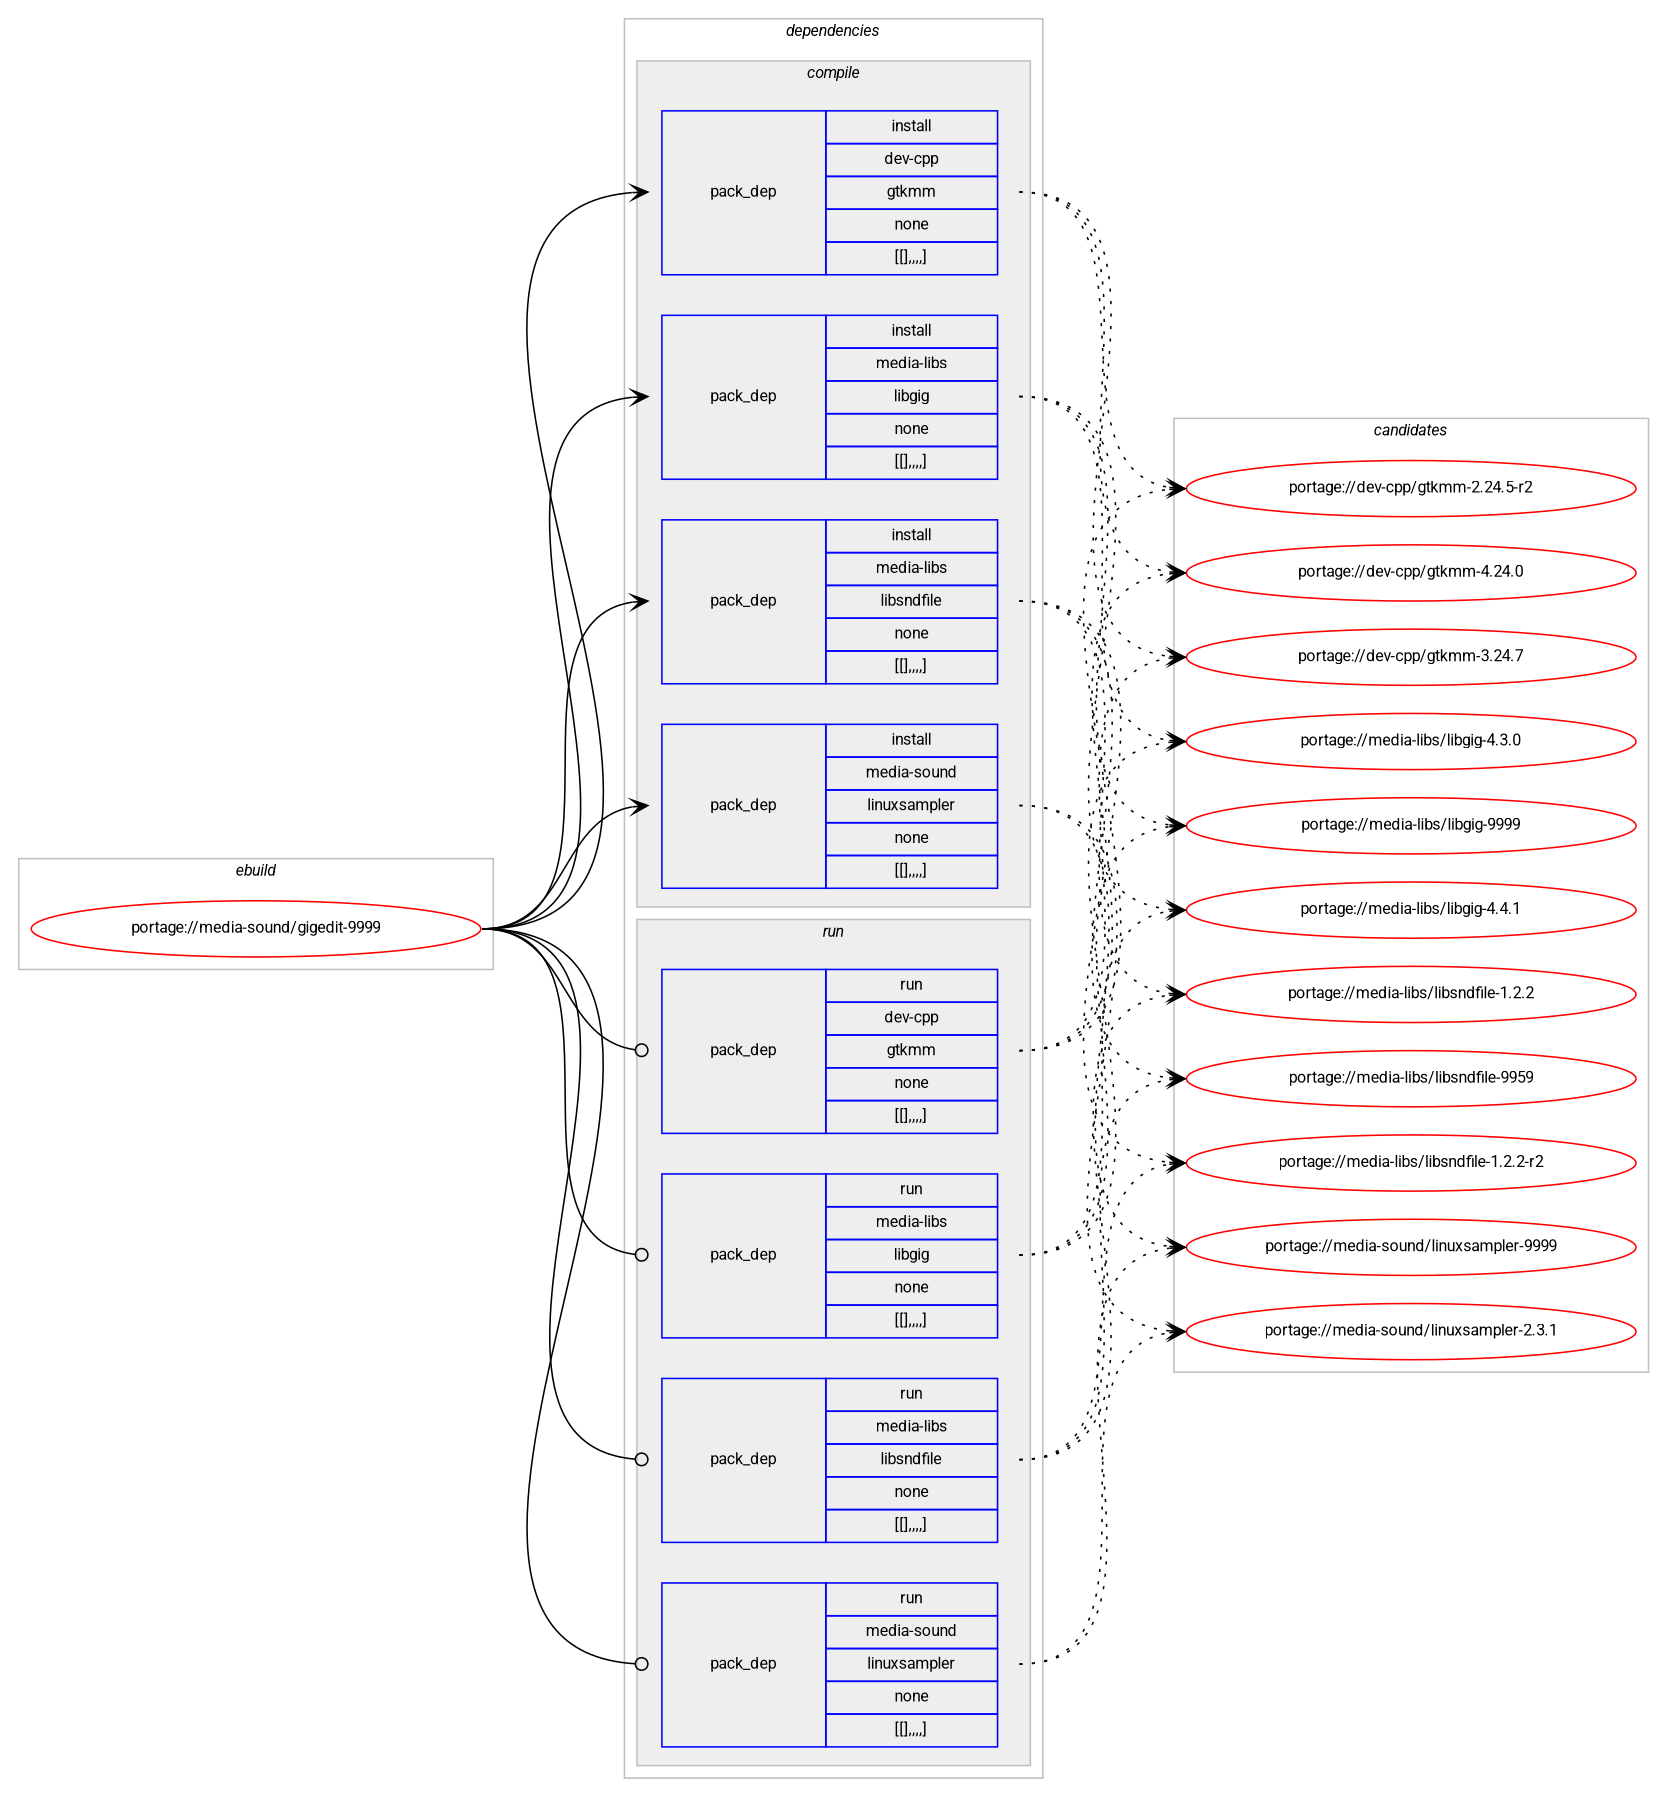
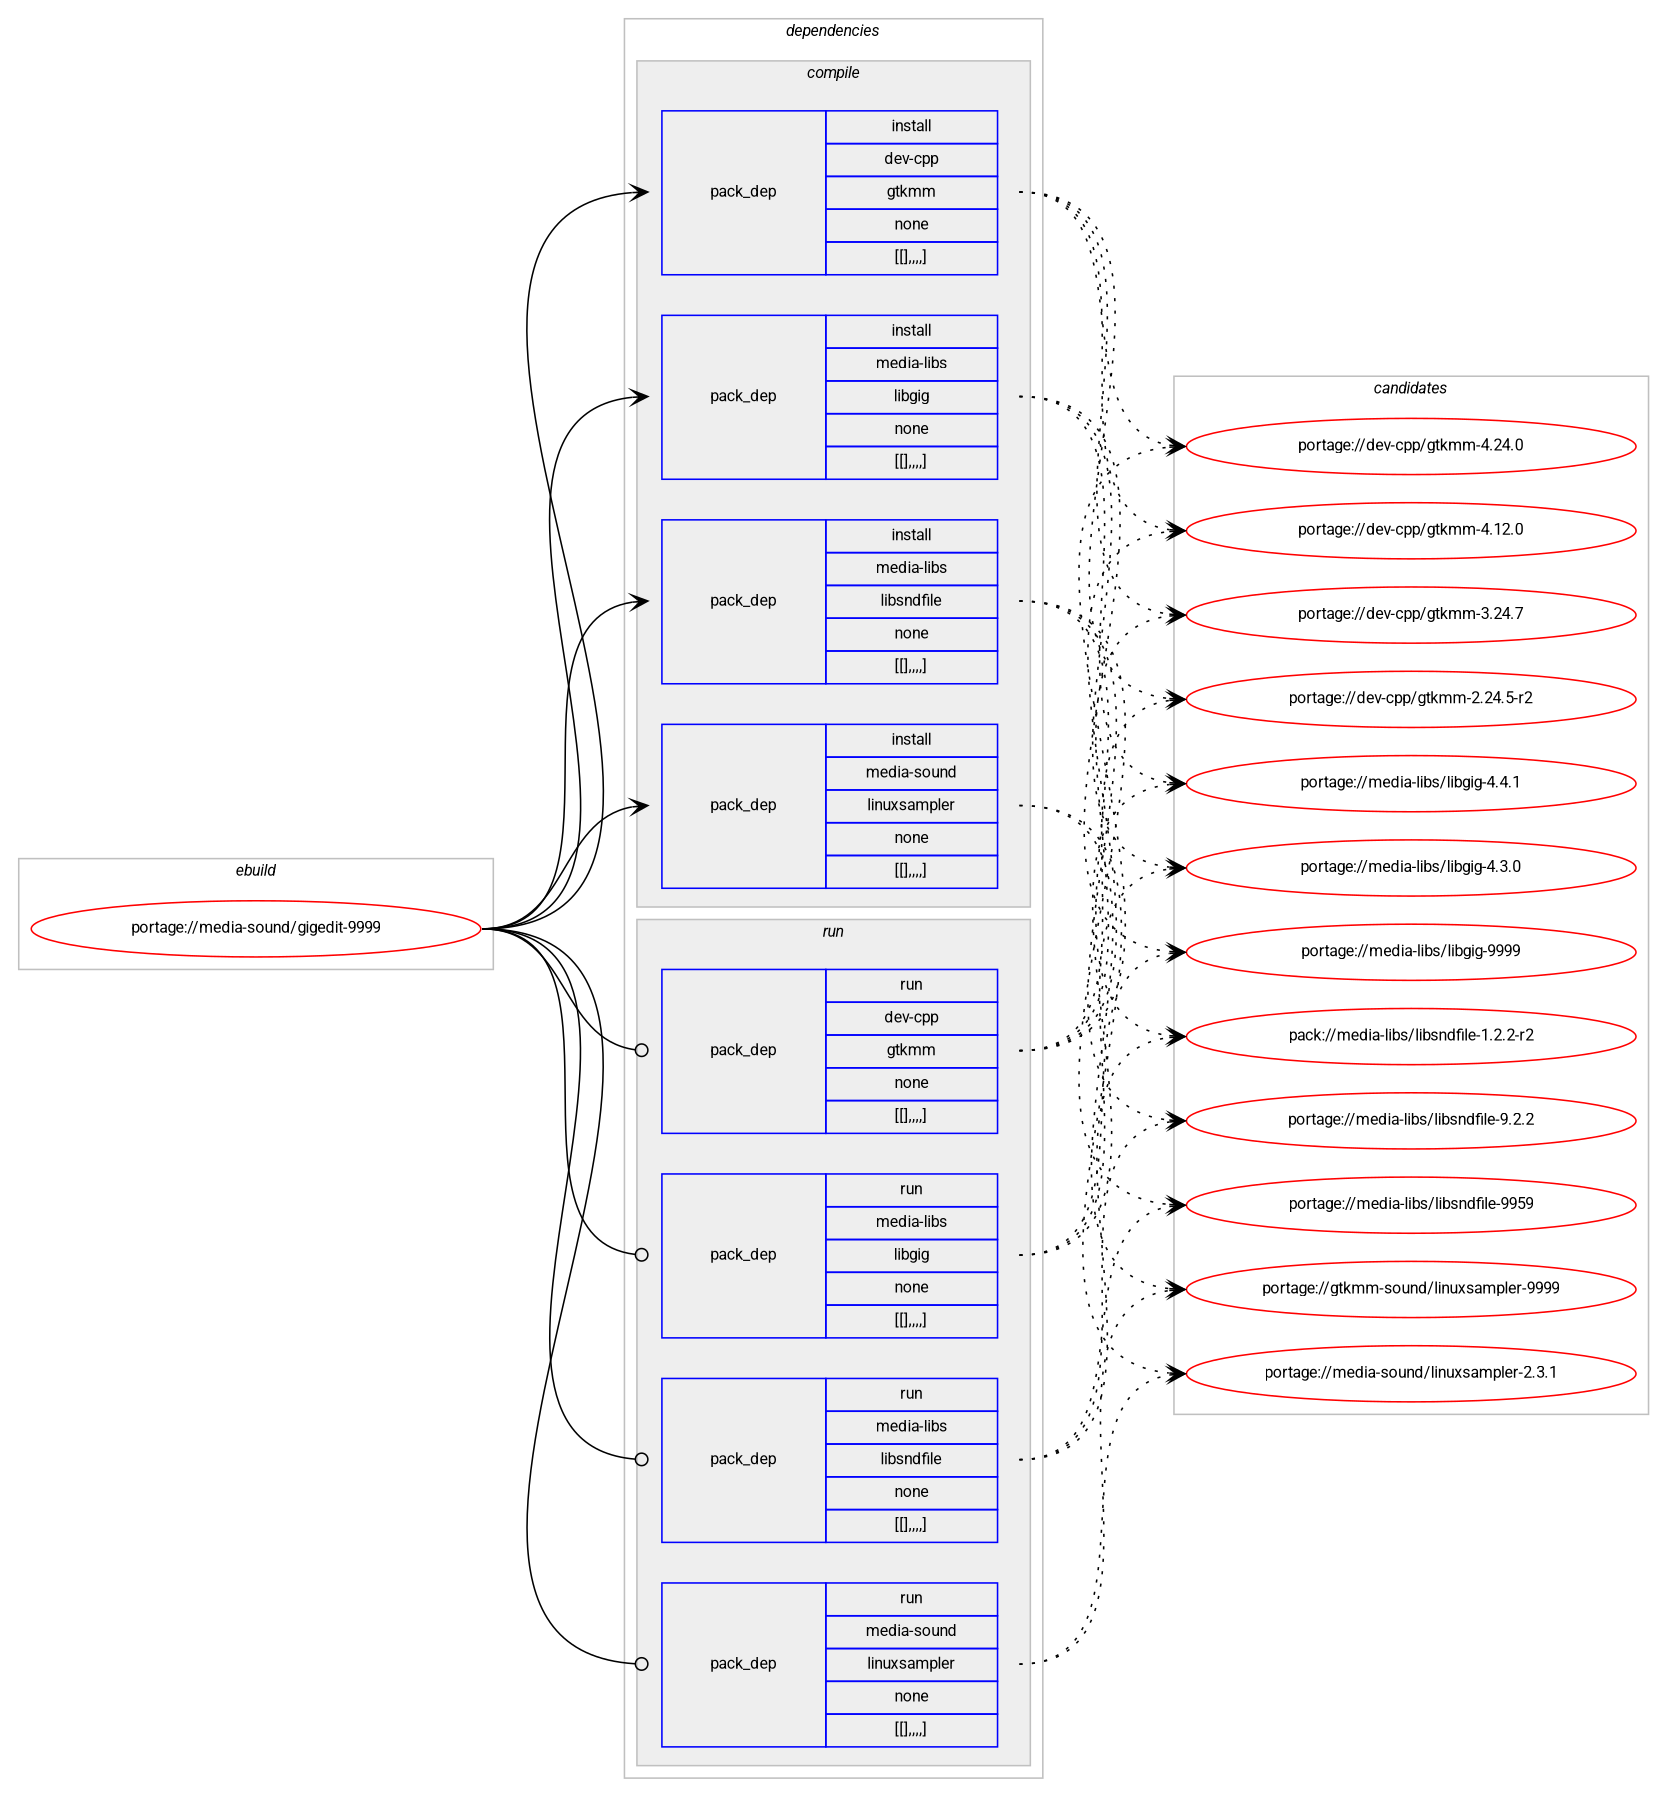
none -> (1411, 531)
(1411, 994) -> (1411, 1121)
(1411, 1163) -> (1411, 1037)
(1411, 1247) -> (1411, 1289)
